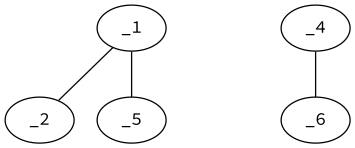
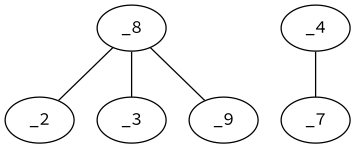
(132, 28) -> (132, 28)
(132, 120) -> (132, 120)
none -> (224, 120)
(316, 120) -> (316, 120)
